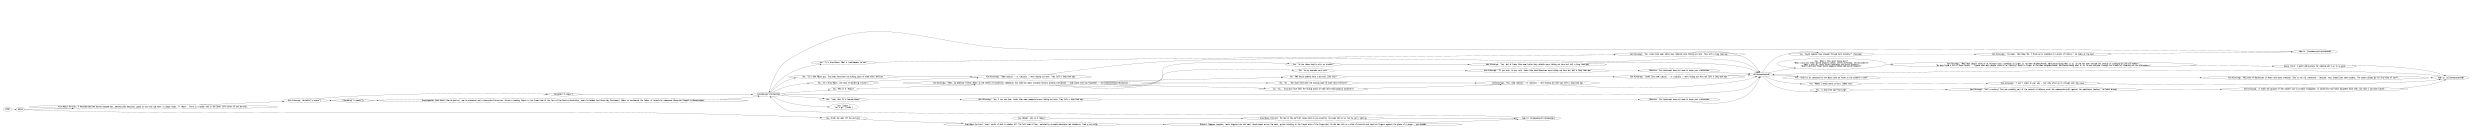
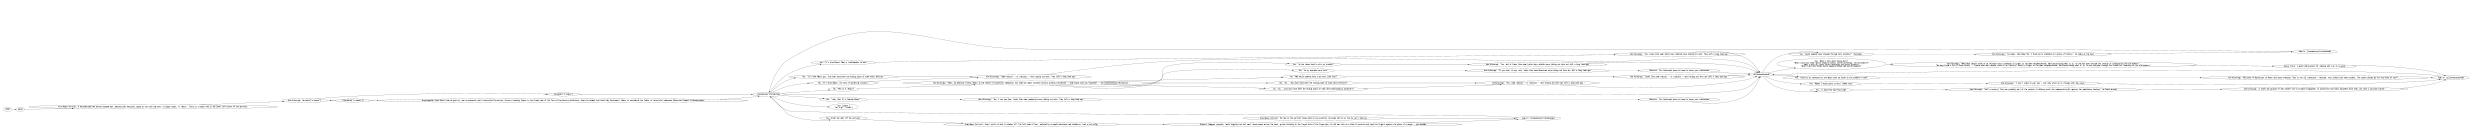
(423, 112) -> (796, 117)
(1032, 118) -> none
